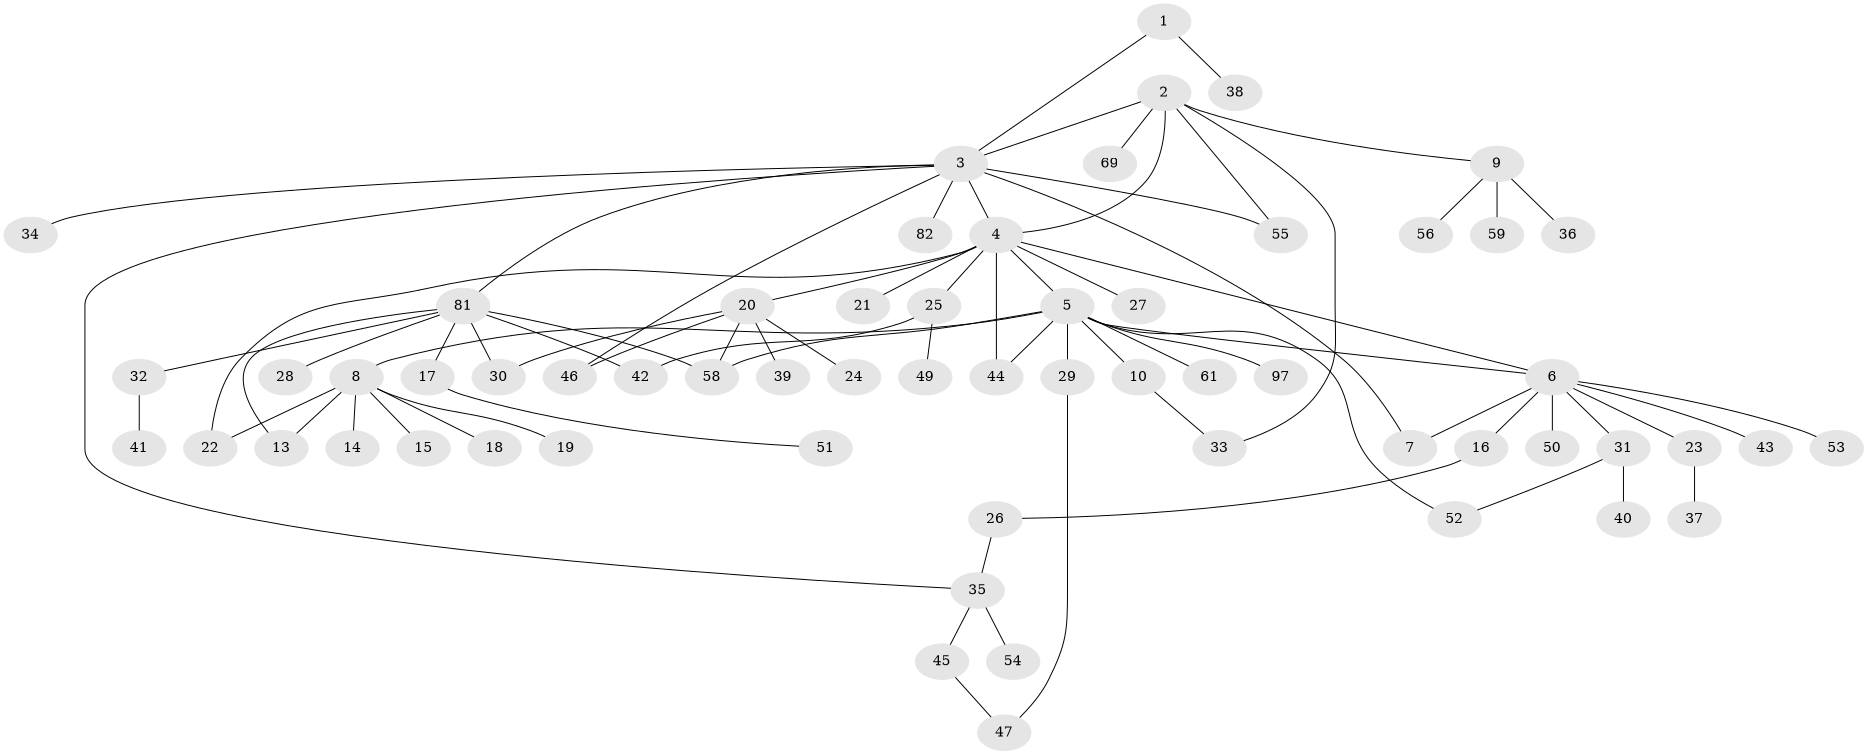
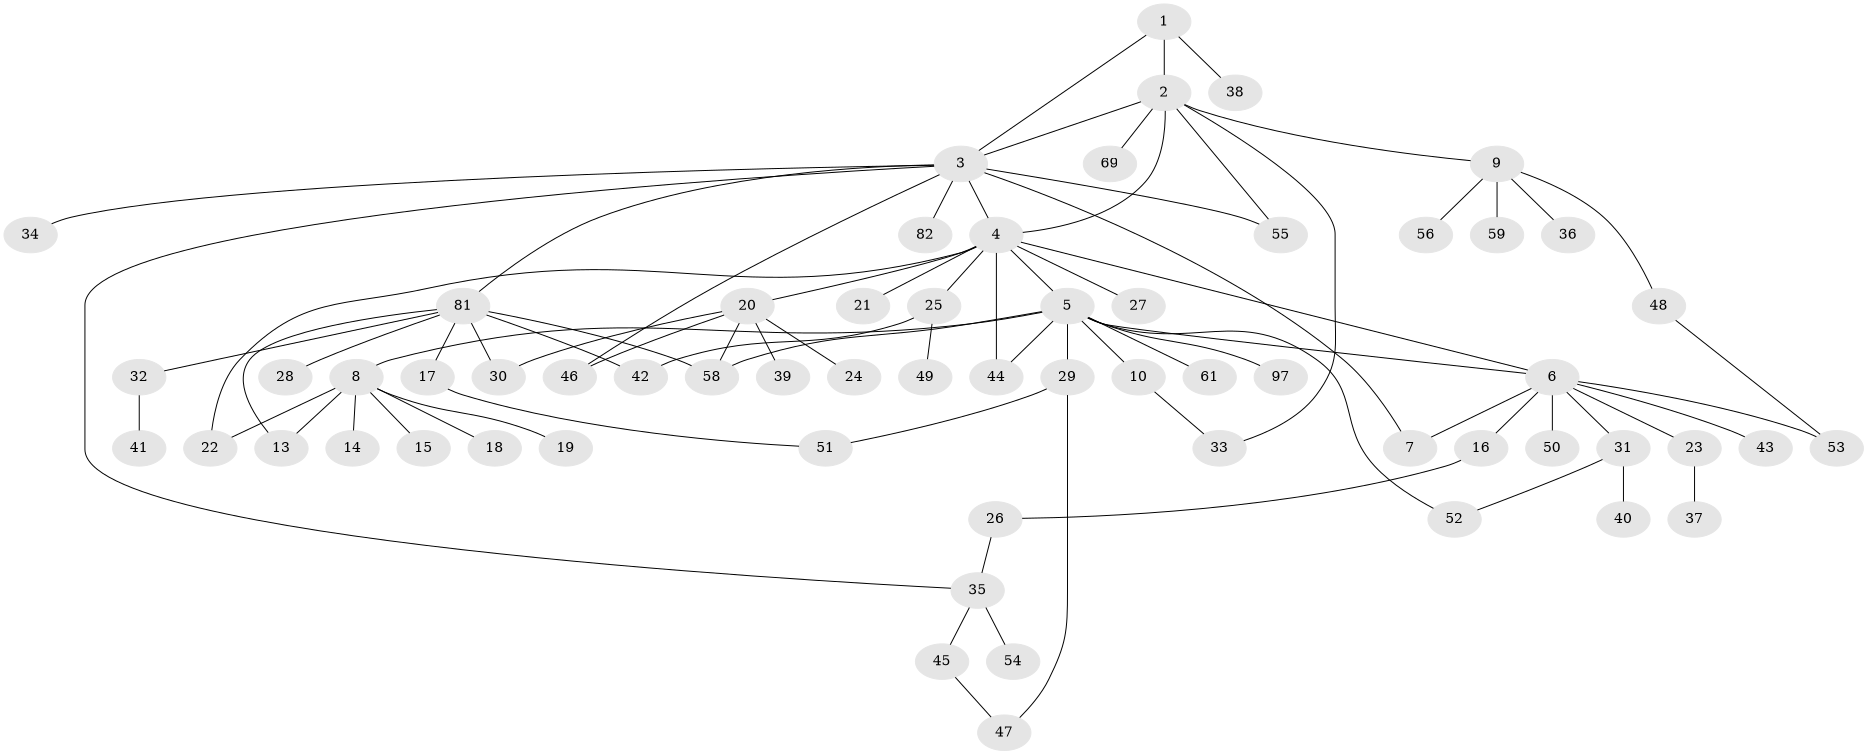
none -> (1164, 57)
none -> (1659, 306)
none -> (950, 420)
